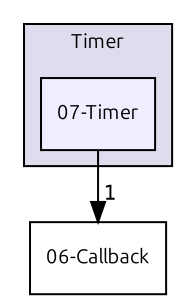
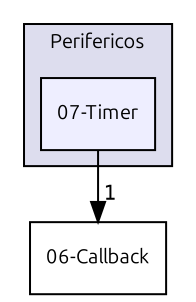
(98, 43) -> (98, 43)
